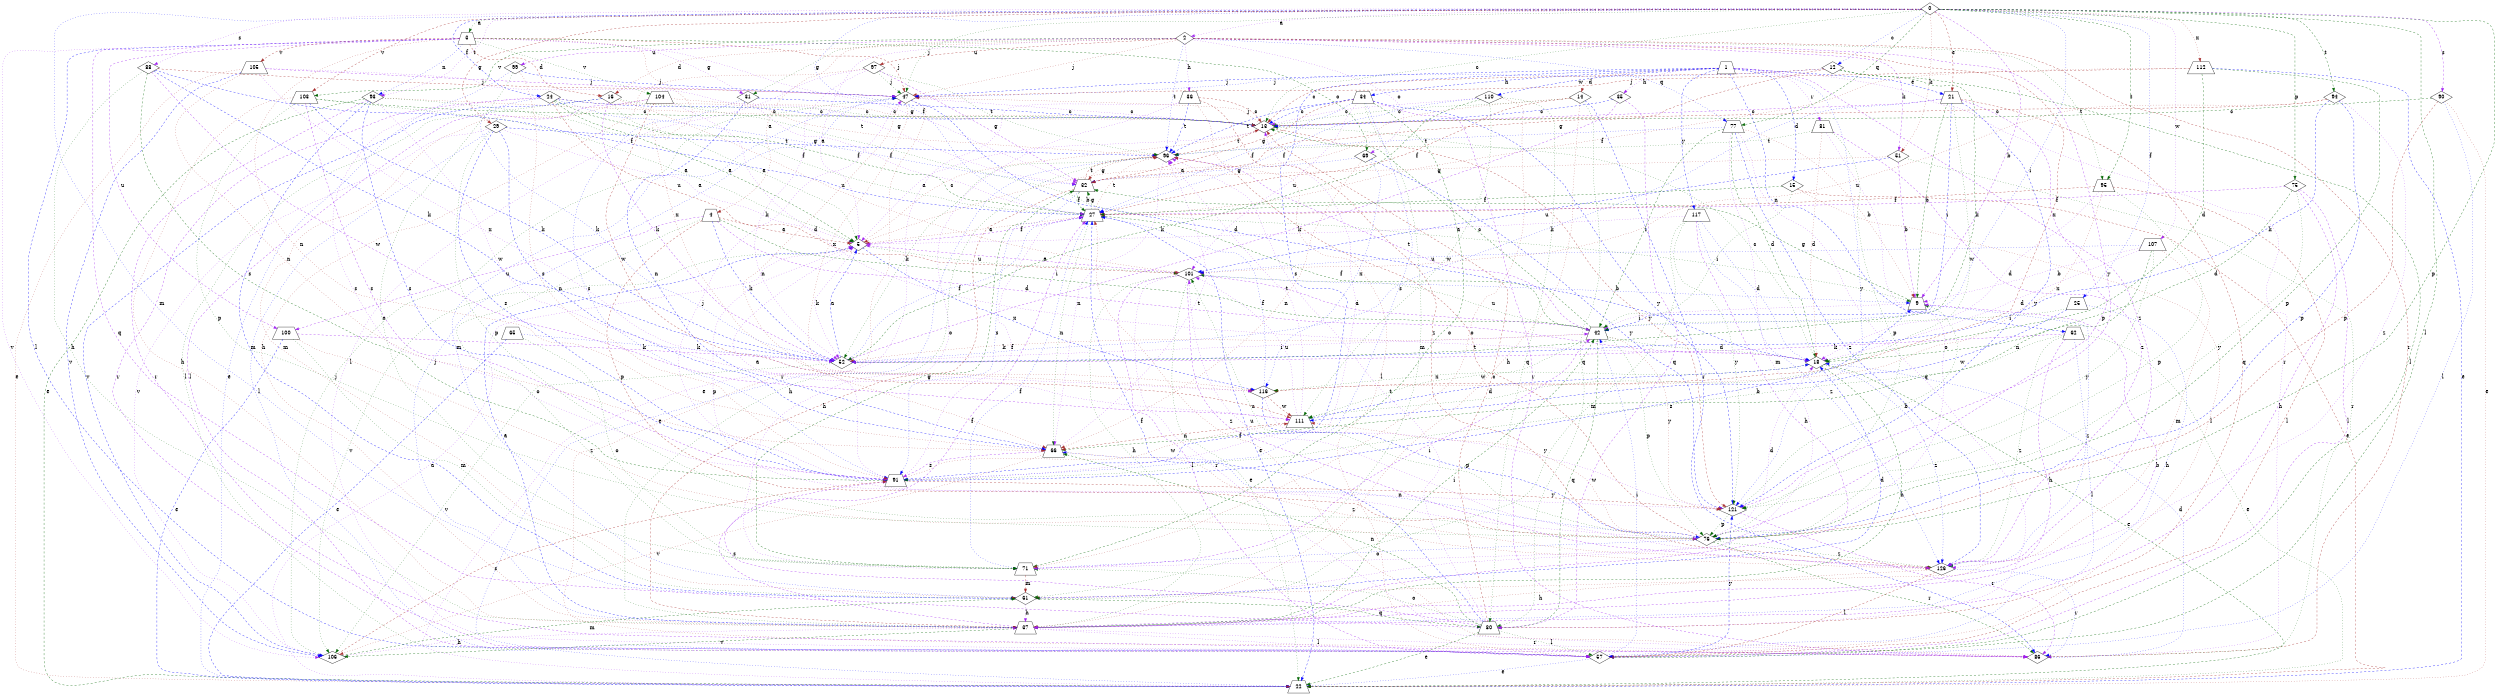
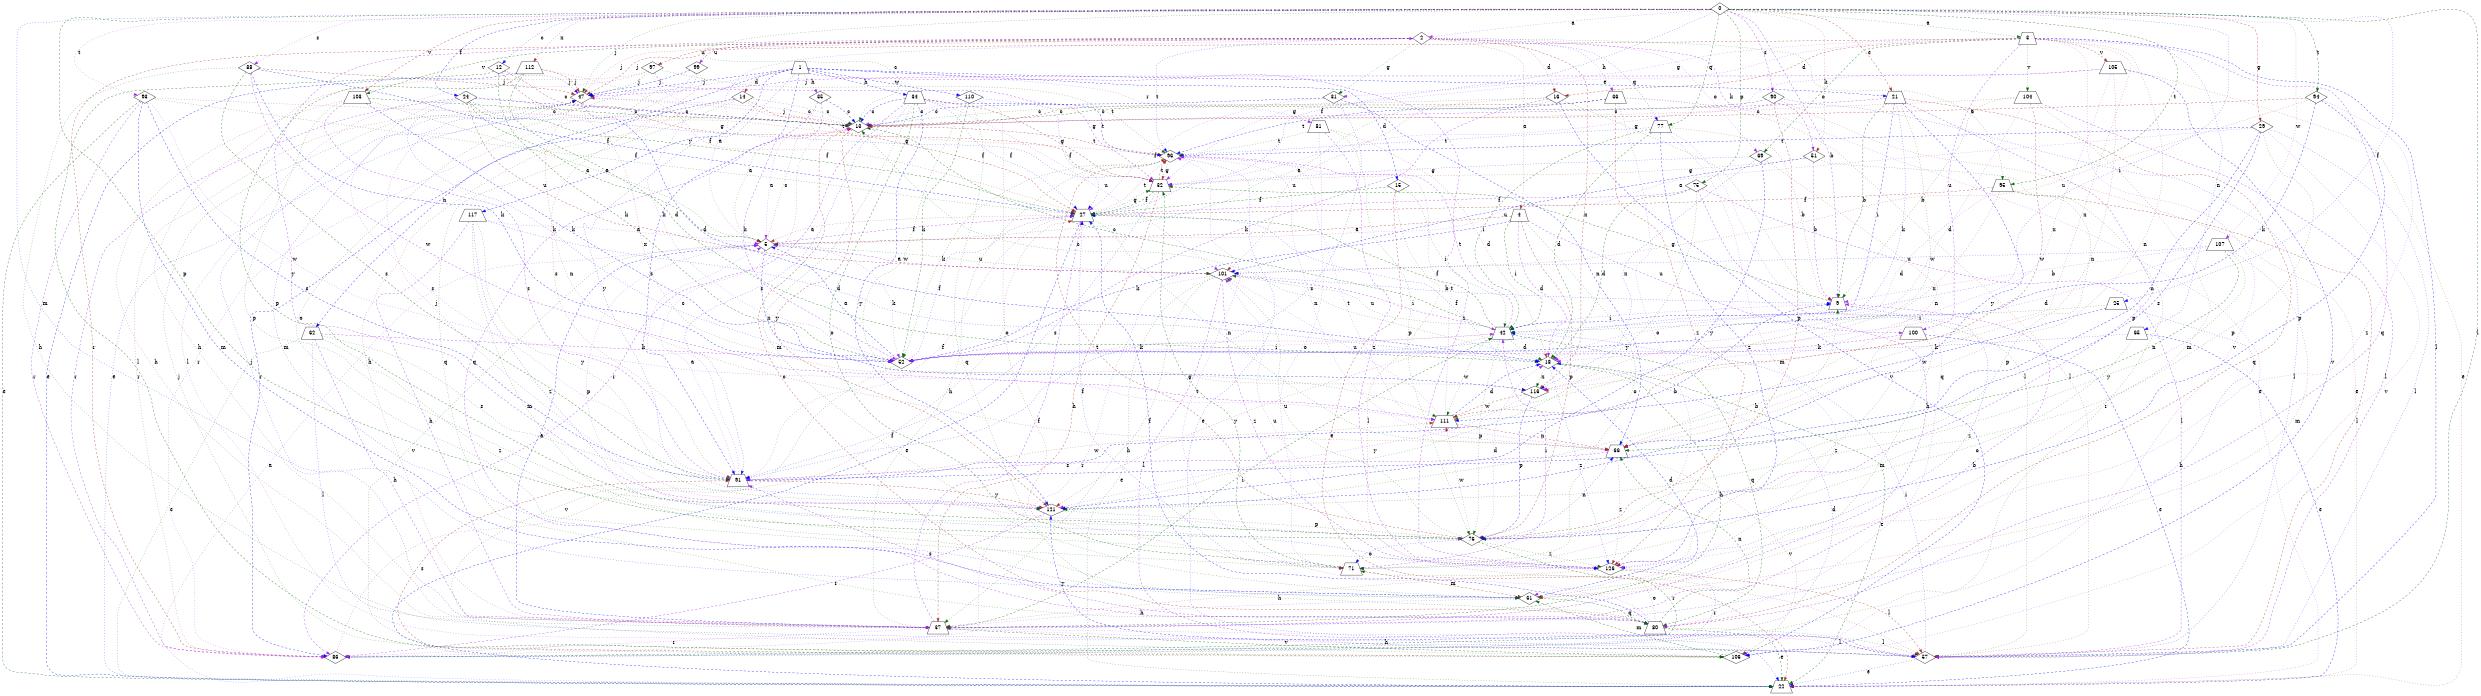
(1950, 62) -> (395, 59)
(424, 72) -> (2220, 138)
